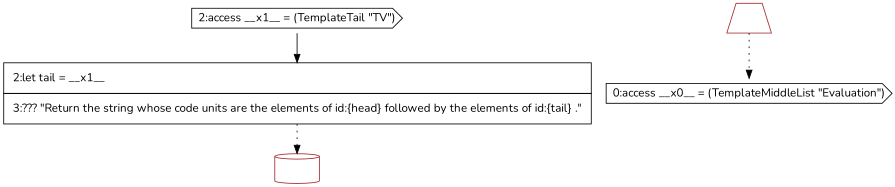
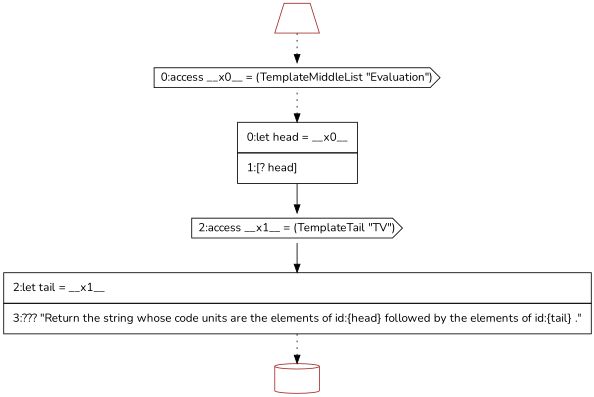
none -> (297, 153)
